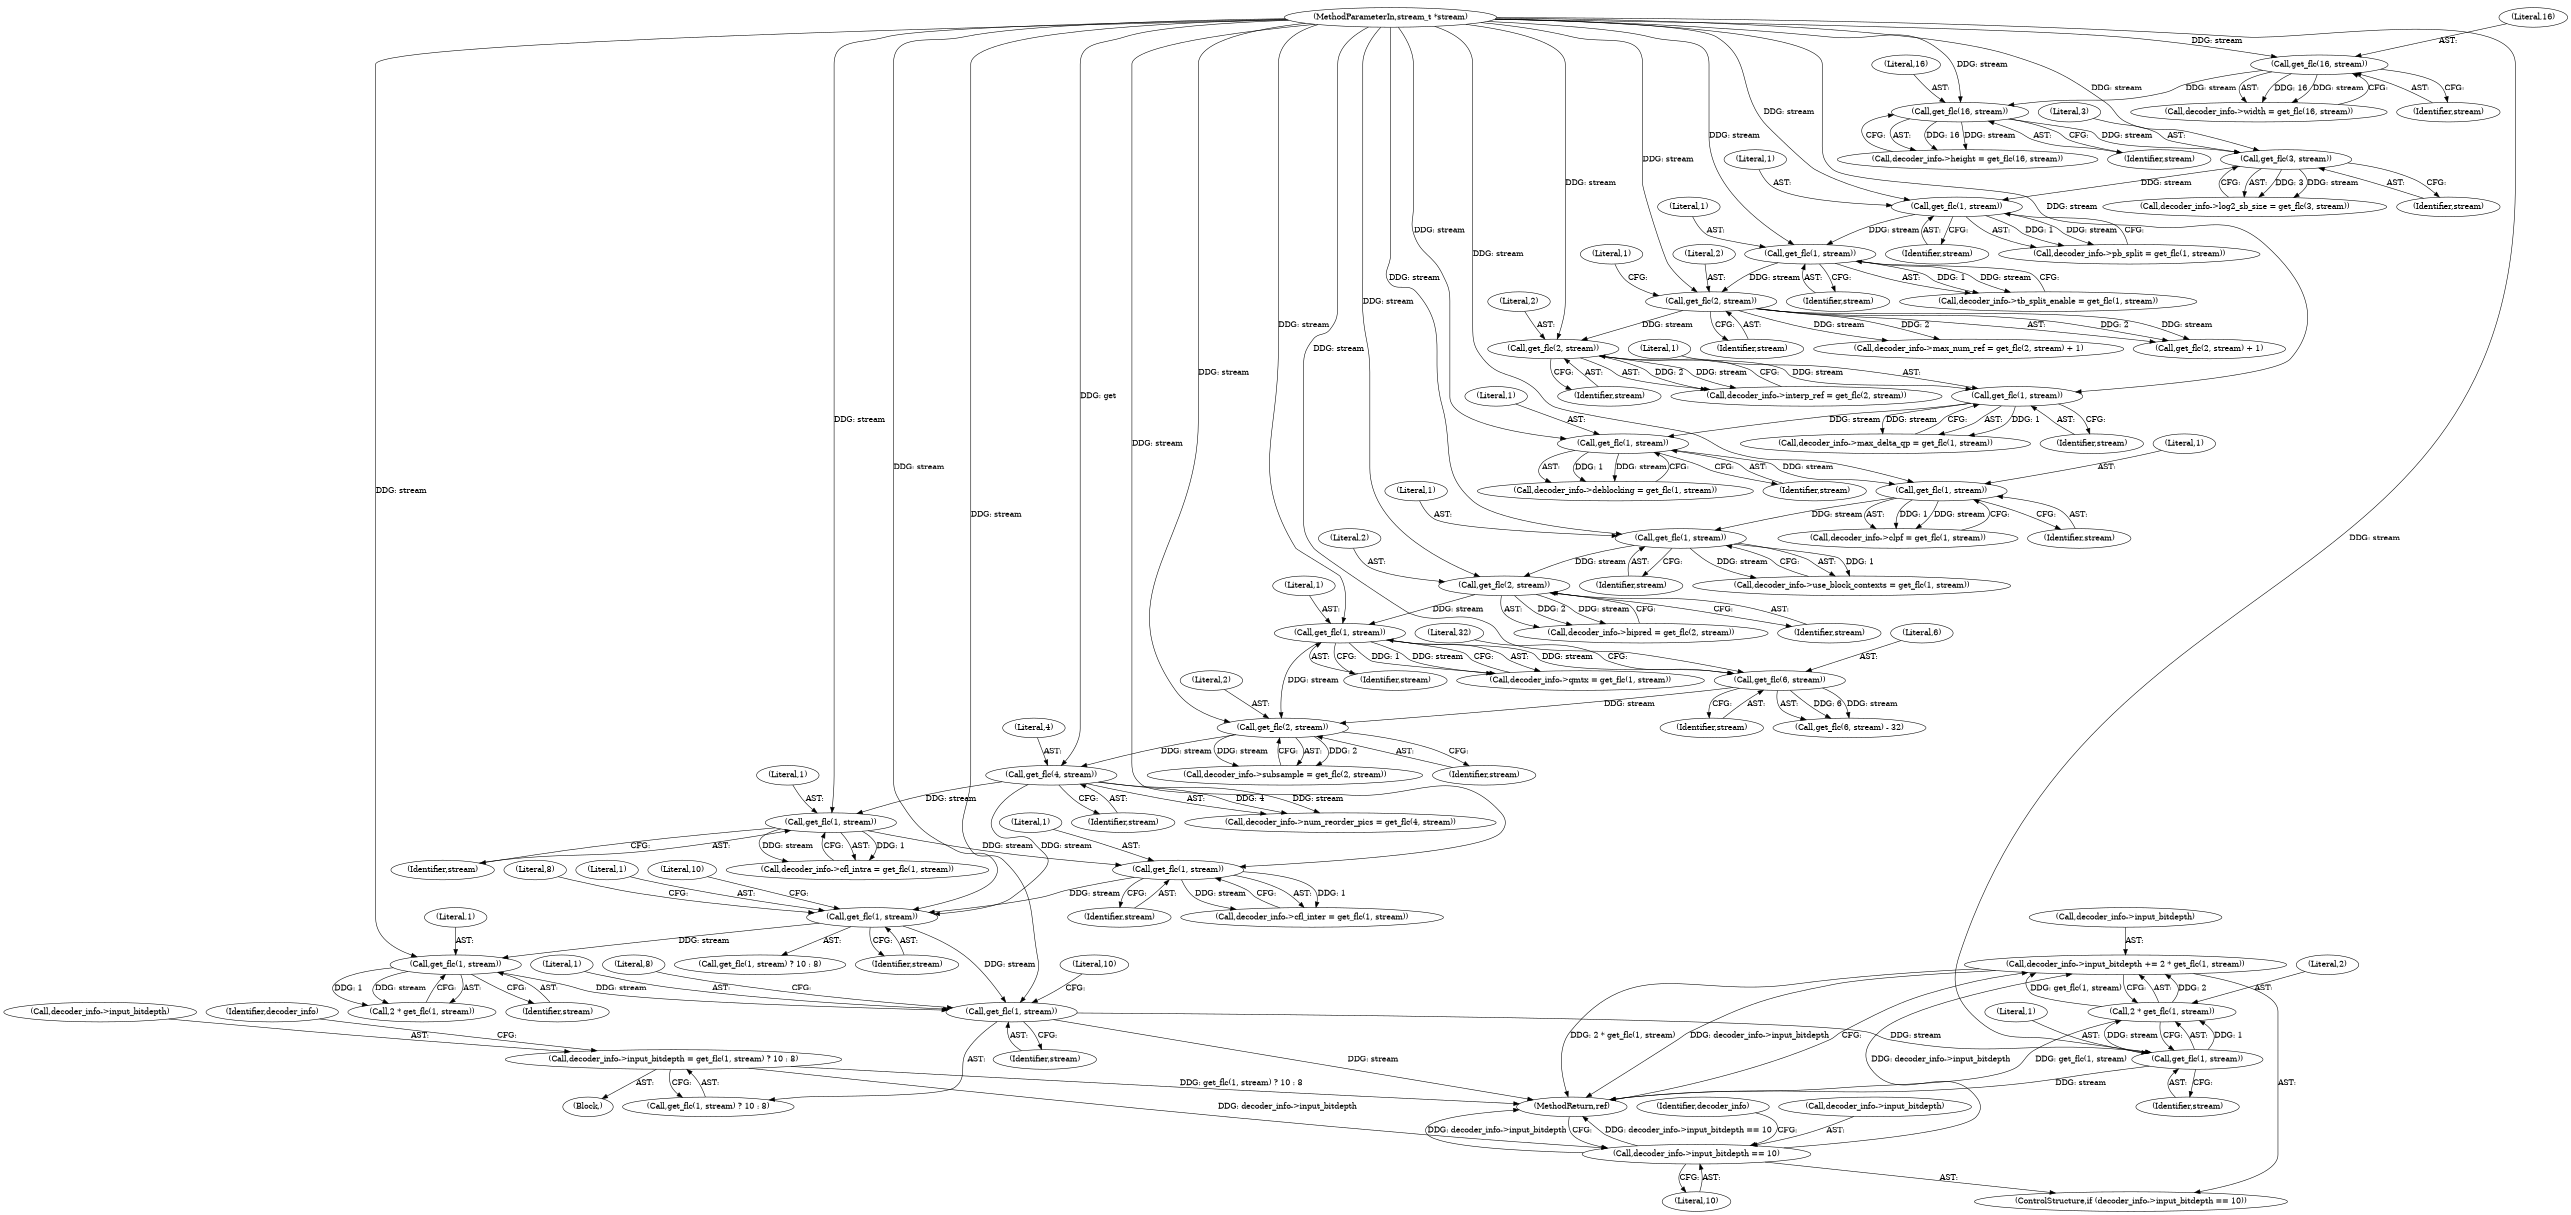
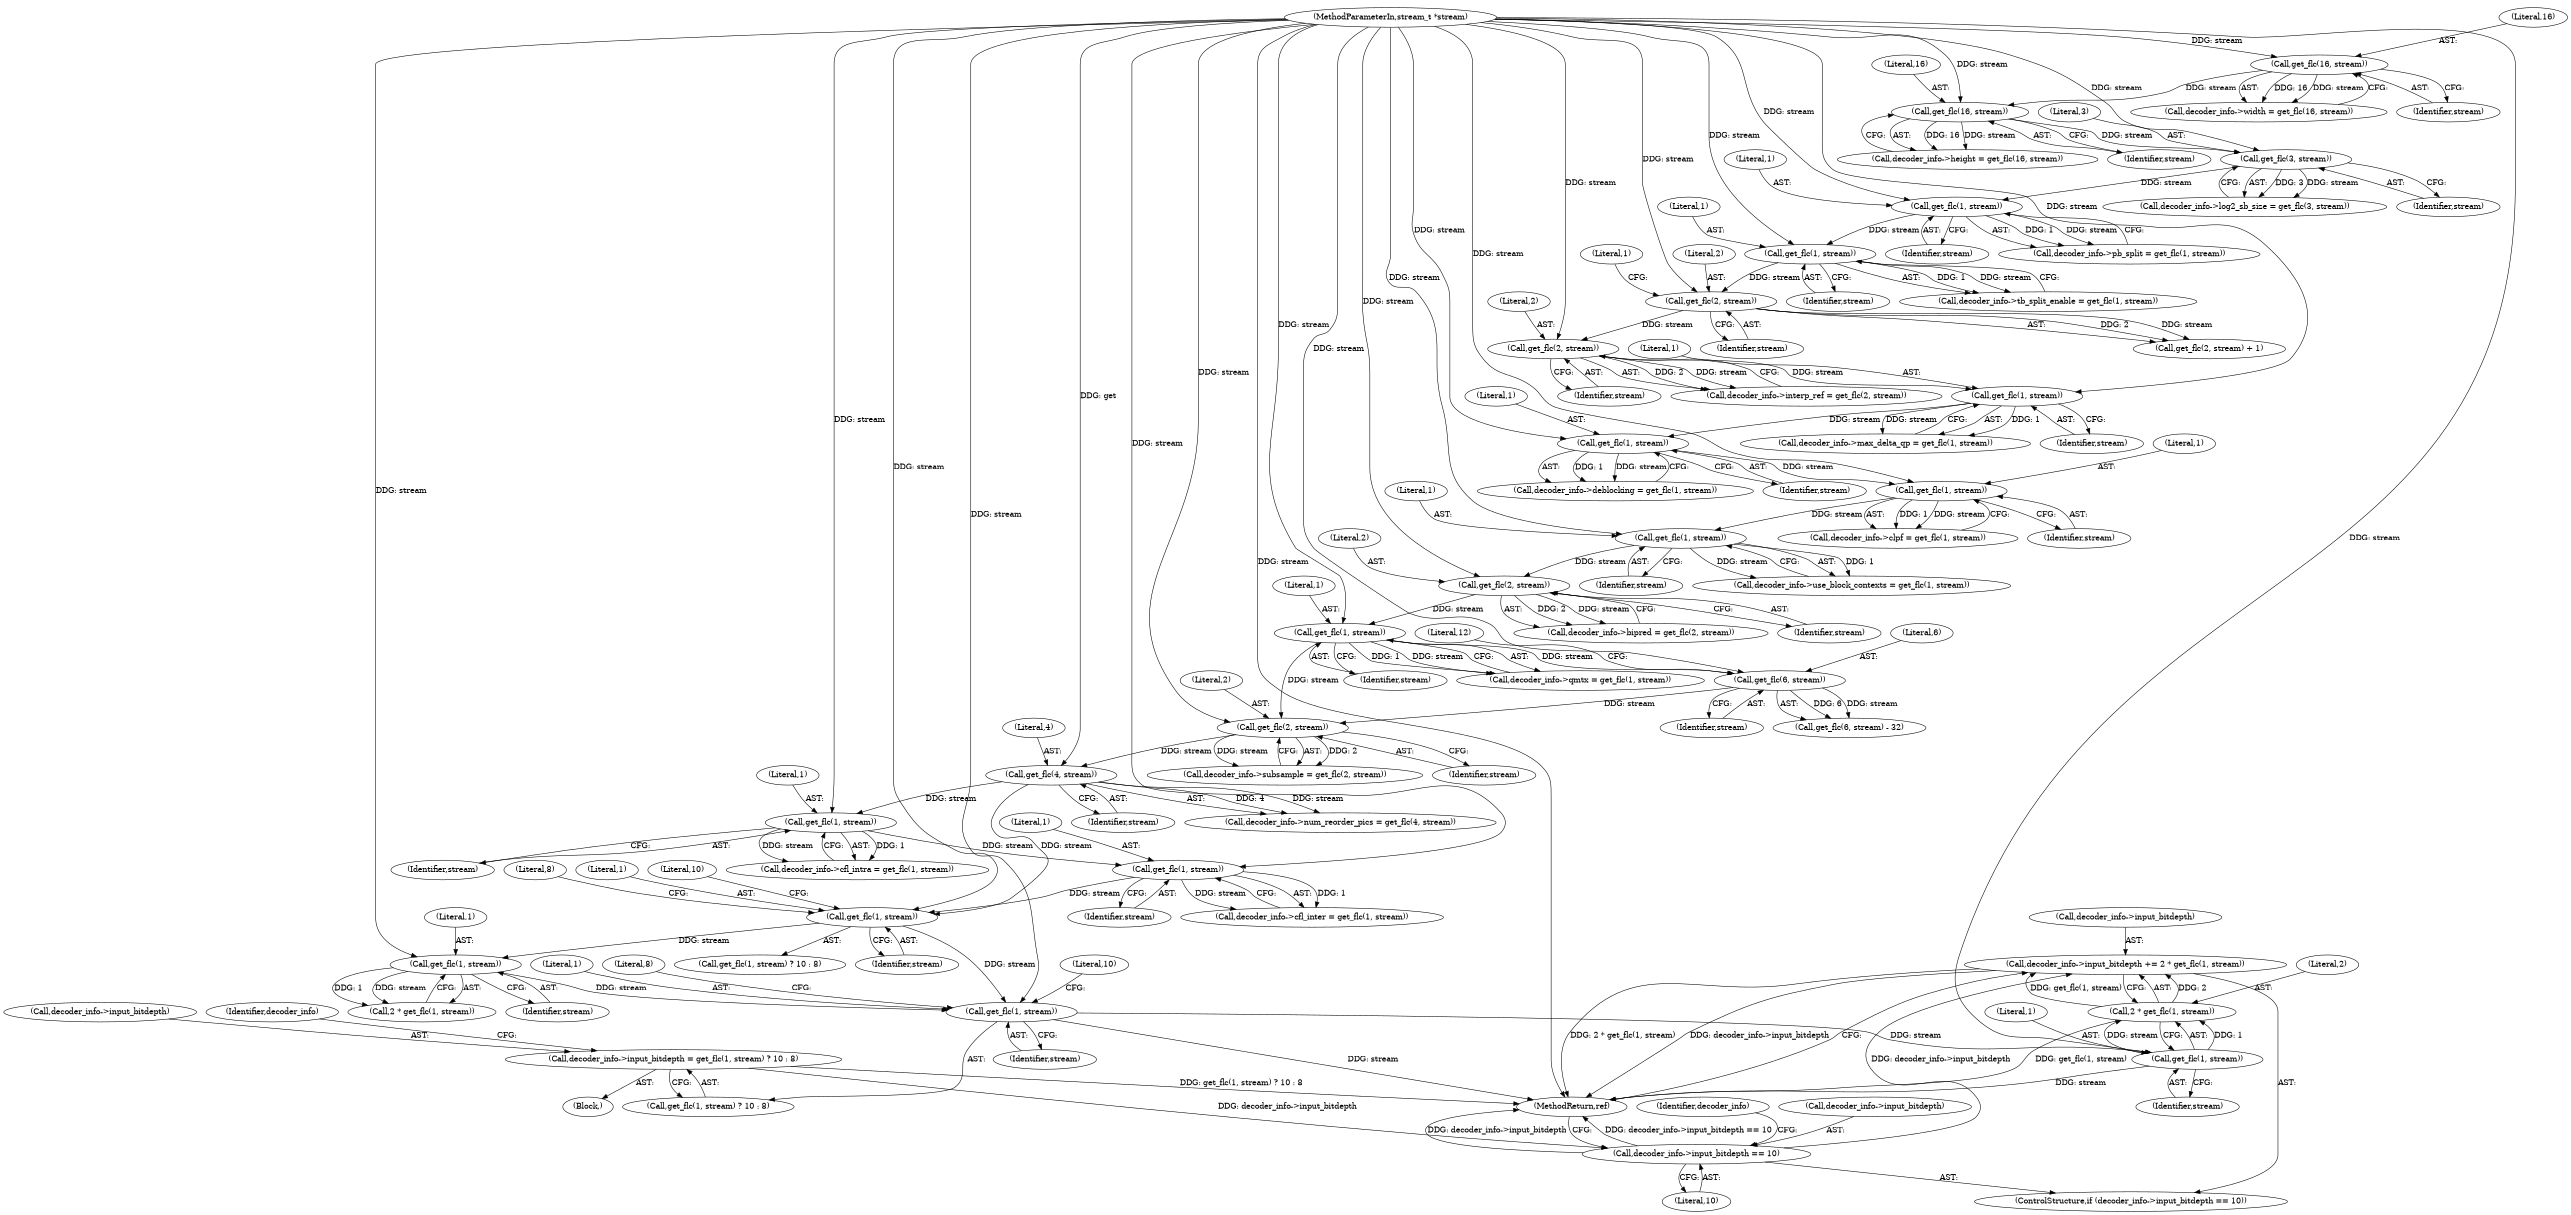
(1969, 349) -> none
(1449, 633) -> (1449, 633)
none -> (1258, 647)
